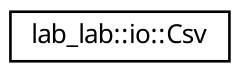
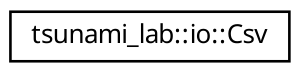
(120, 36) -> (150, 36)
